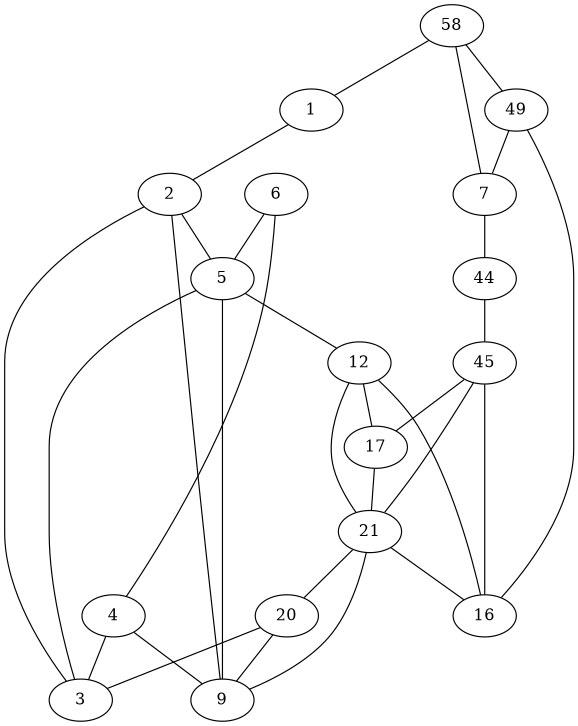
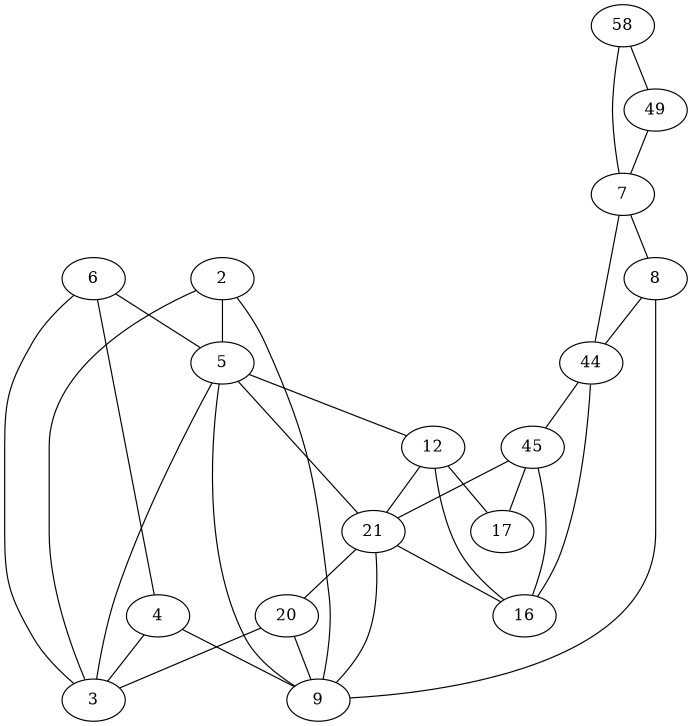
(311, 110) -> none
none -> (656, 279)
(574, 369) -> (577, 494)
none -> (5, 489)
(373, 490) -> (295, 444)
